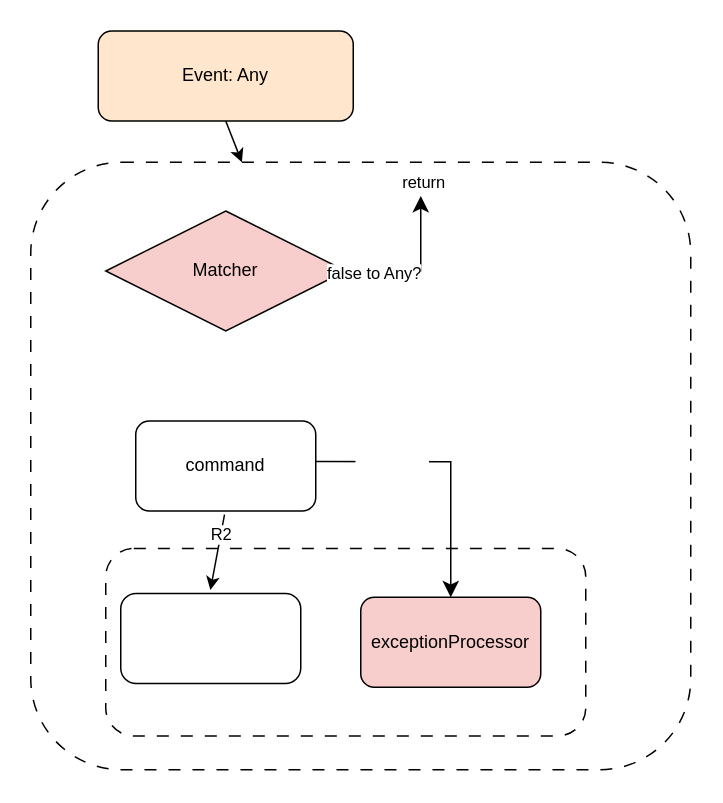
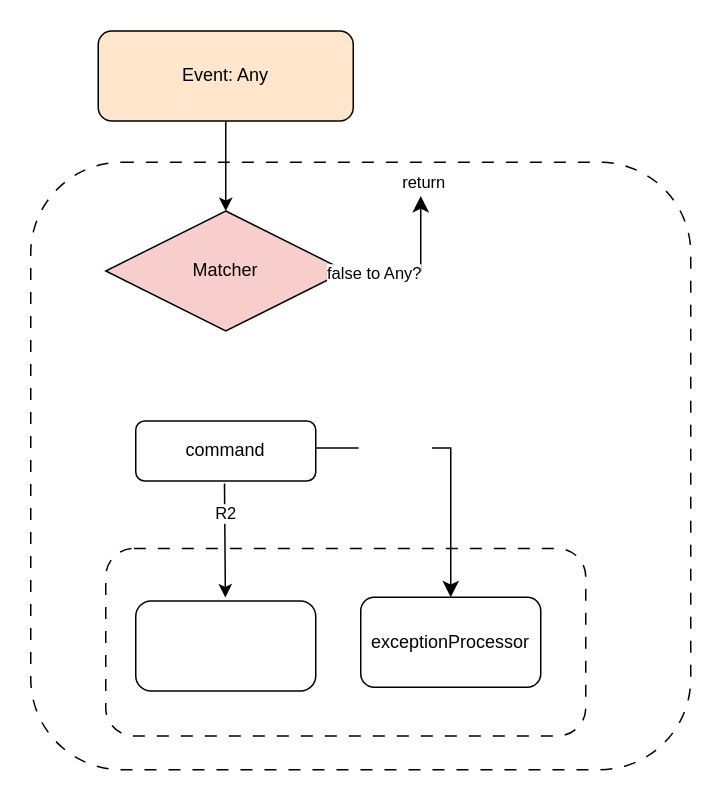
(232, 137) -> (226, 161)
(226, 466) -> (226, 451)
(211, 638) -> (226, 646)
(451, 642) -> (451, 642)
